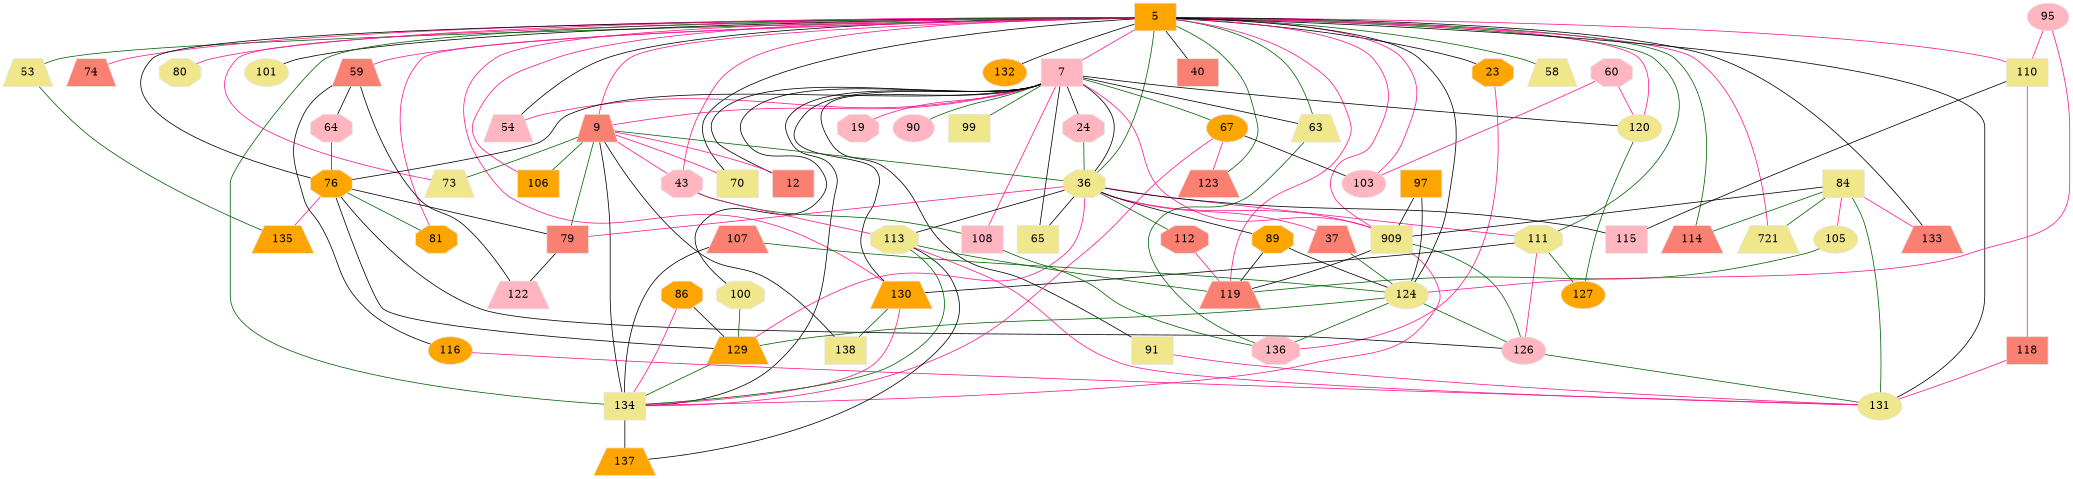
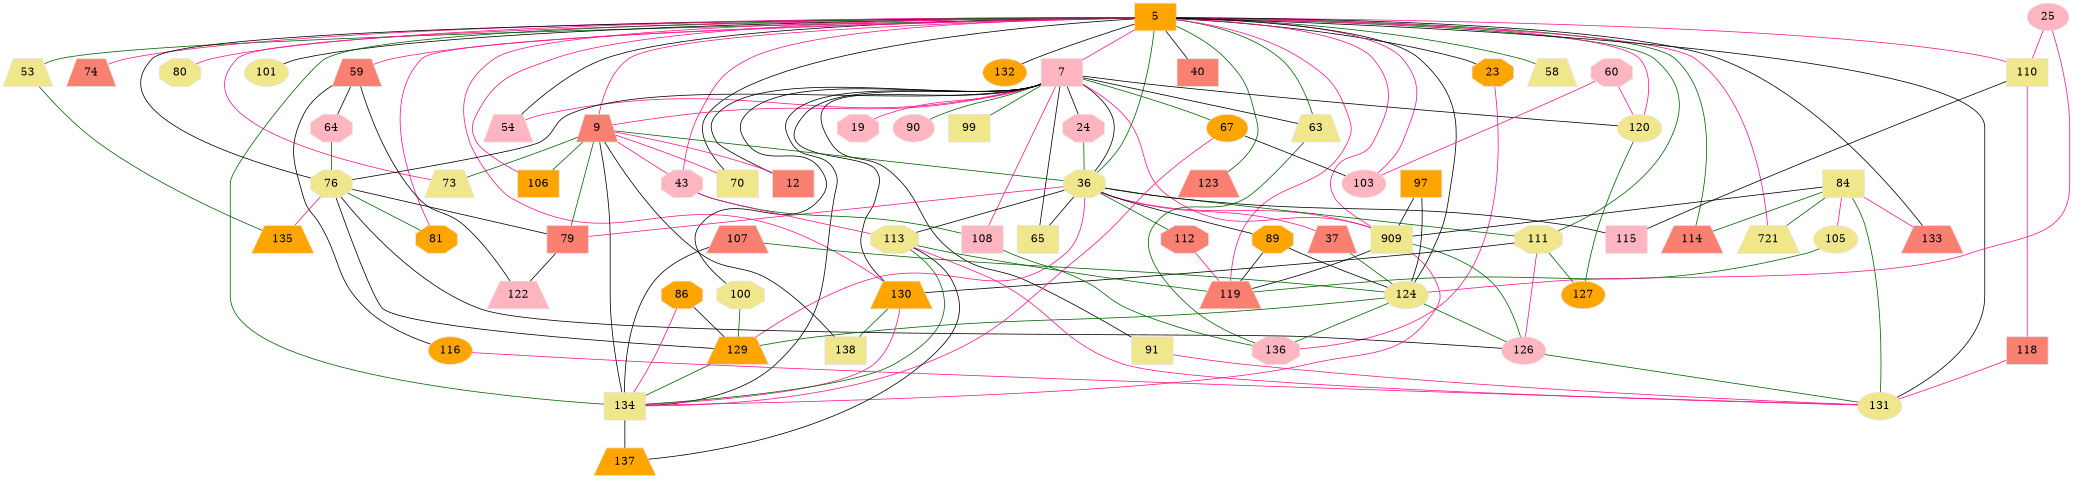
(2048, 17) -> (2048, 17)
(1218, 156) -> none
(331, 184) -> (331, 184)
(1371, 220) -> (1371, 220)
